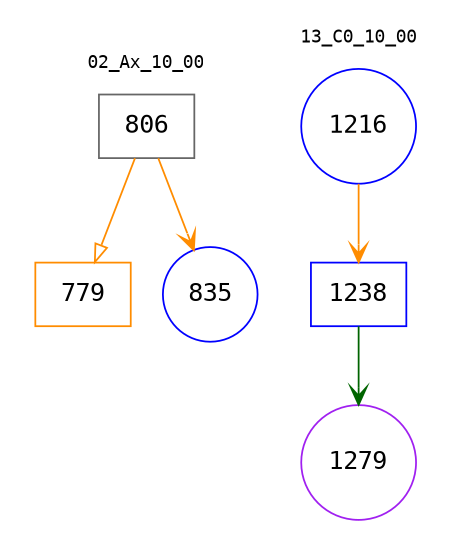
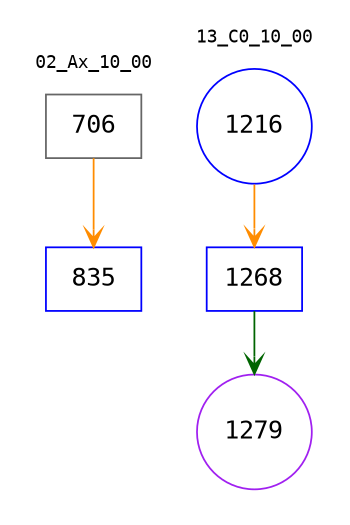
(147, 126) -> (94, 126)
(83, 294) -> none
(210, 294) -> (94, 279)
(359, 294) -> (254, 279)
